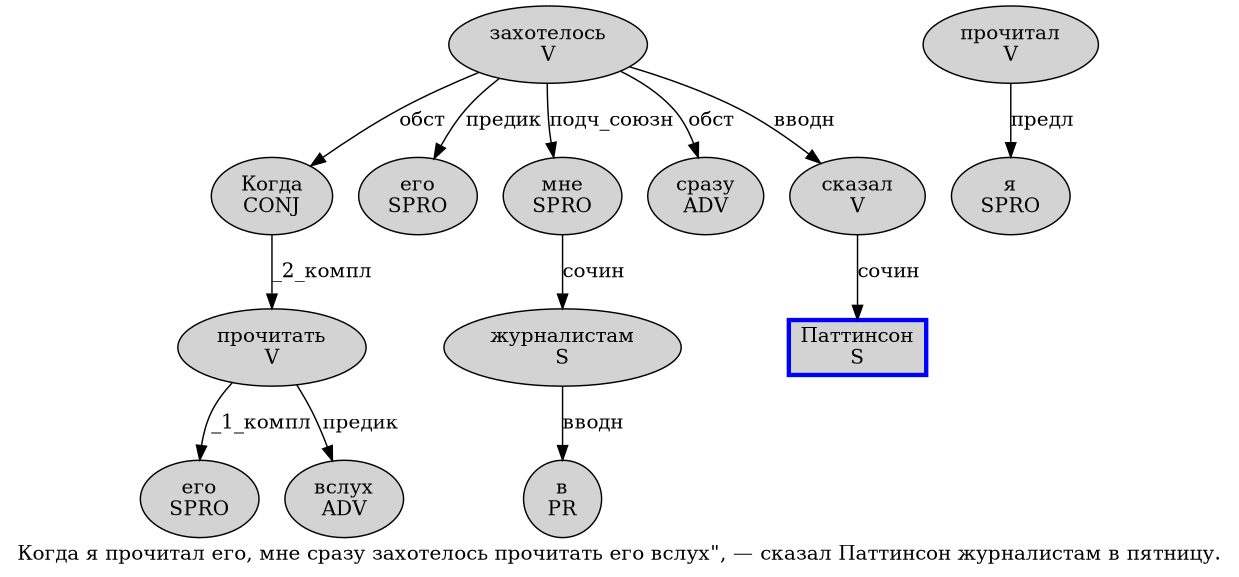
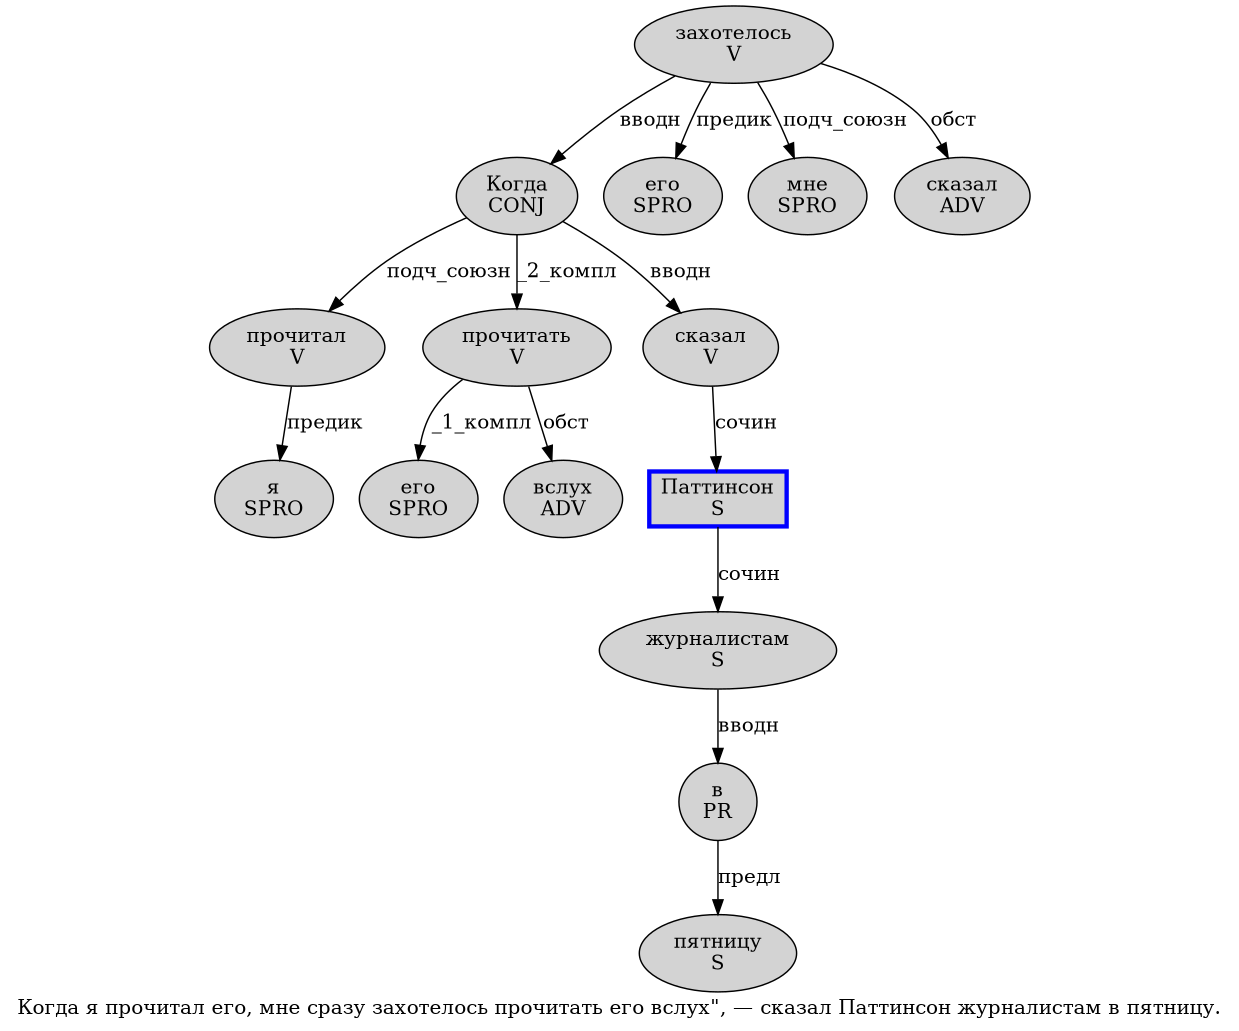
(724, 102) -> (620, 258)
(422, 120) -> (651, 120)
(1043, 120) -> (325, 423)
(706, 196) -> (962, 196)
none -> (399, 253)
(563, 264) -> (718, 562)
(361, 423) -> (566, 423)
none -> (718, 953)
